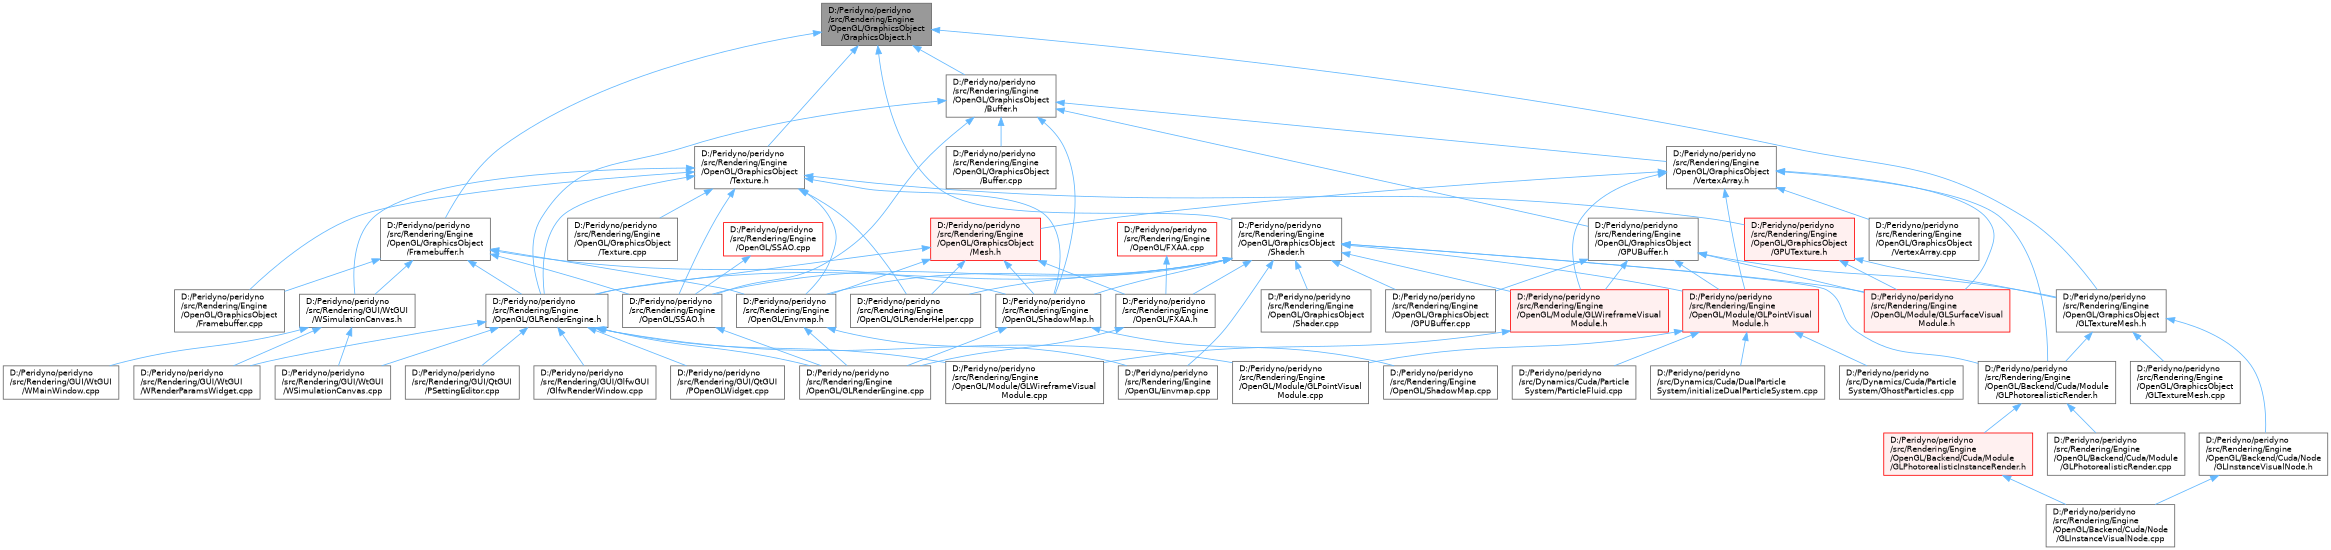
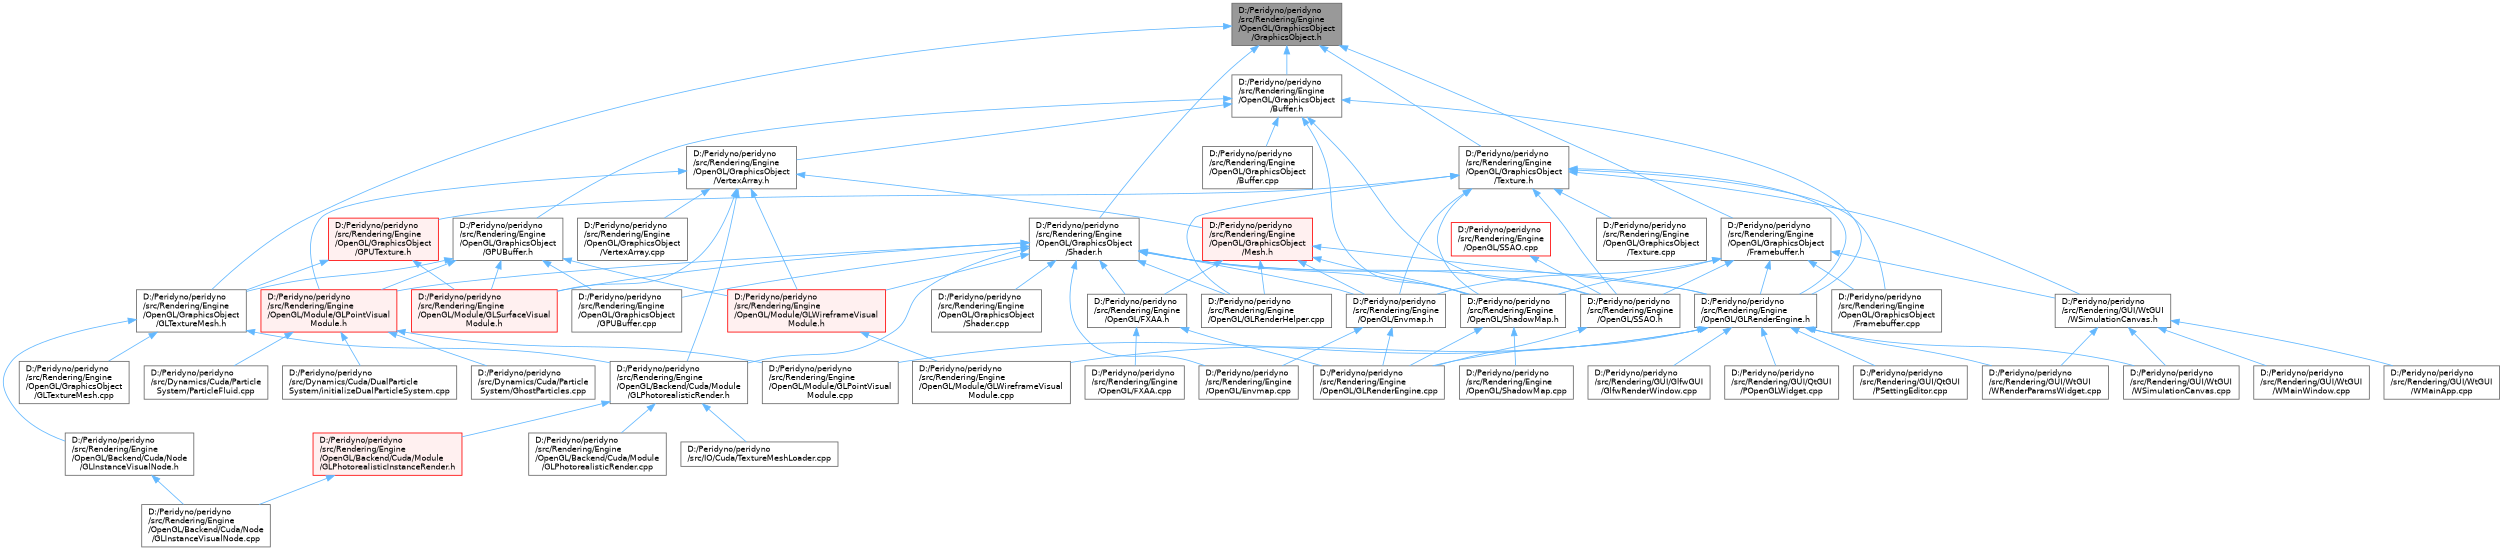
(1167, 239) -> (1135, 383)
(1166, 281) -> (1136, 350)
none -> (2442, 383)
none -> (759, 454)
